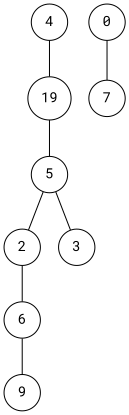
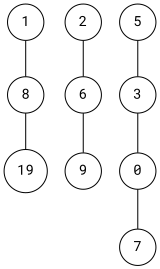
none -> (26, 22)
(49, 22) -> (26, 95)
none -> (138, 133)
(49, 138) -> none
(36, 211) -> none
